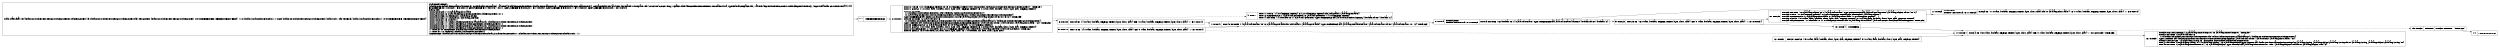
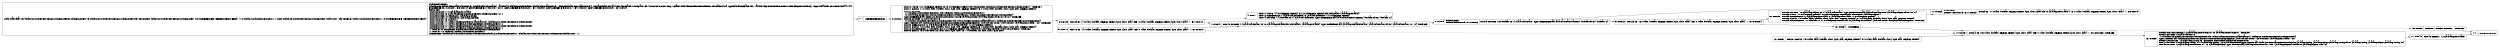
(1149, 17) -> (1224, 19)
none -> (2438, 37)
